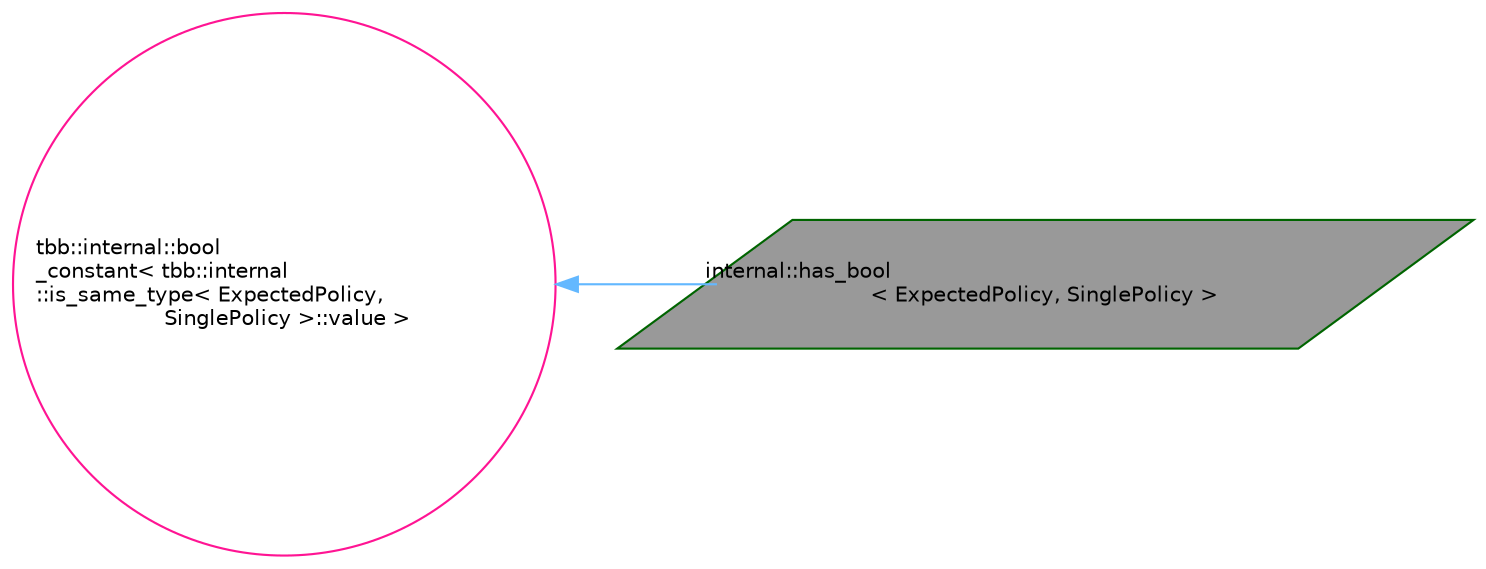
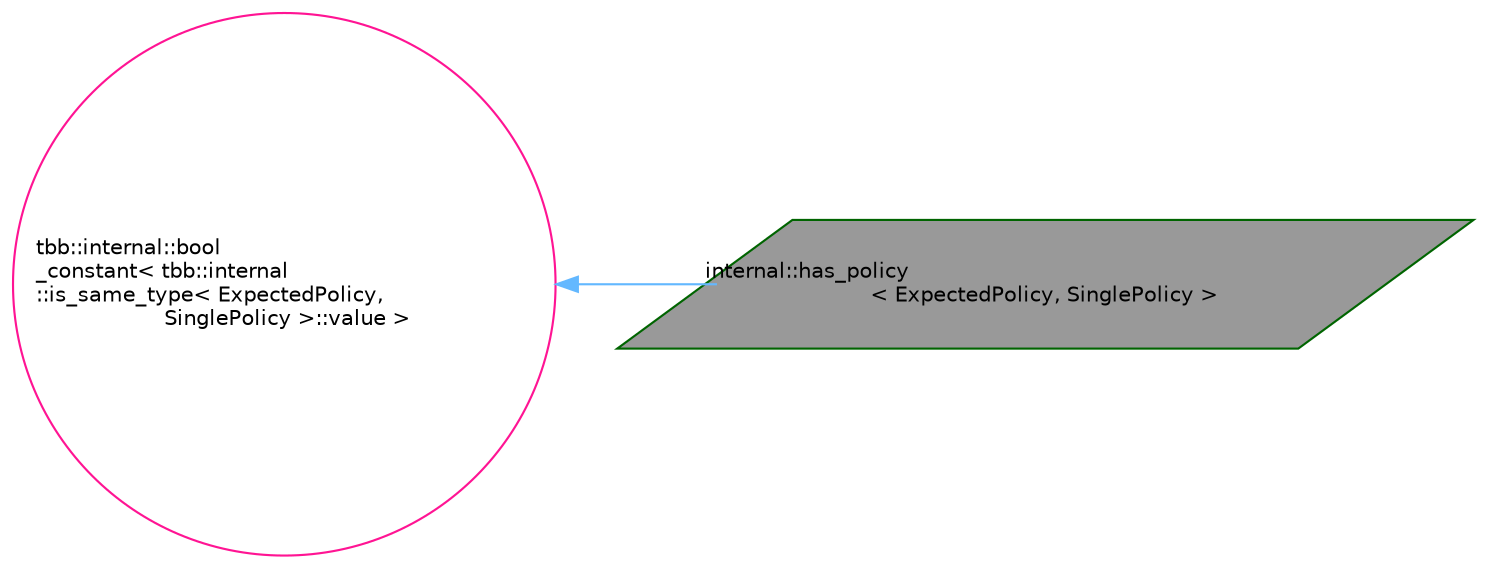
(1045, 284) -> (1045, 284)
